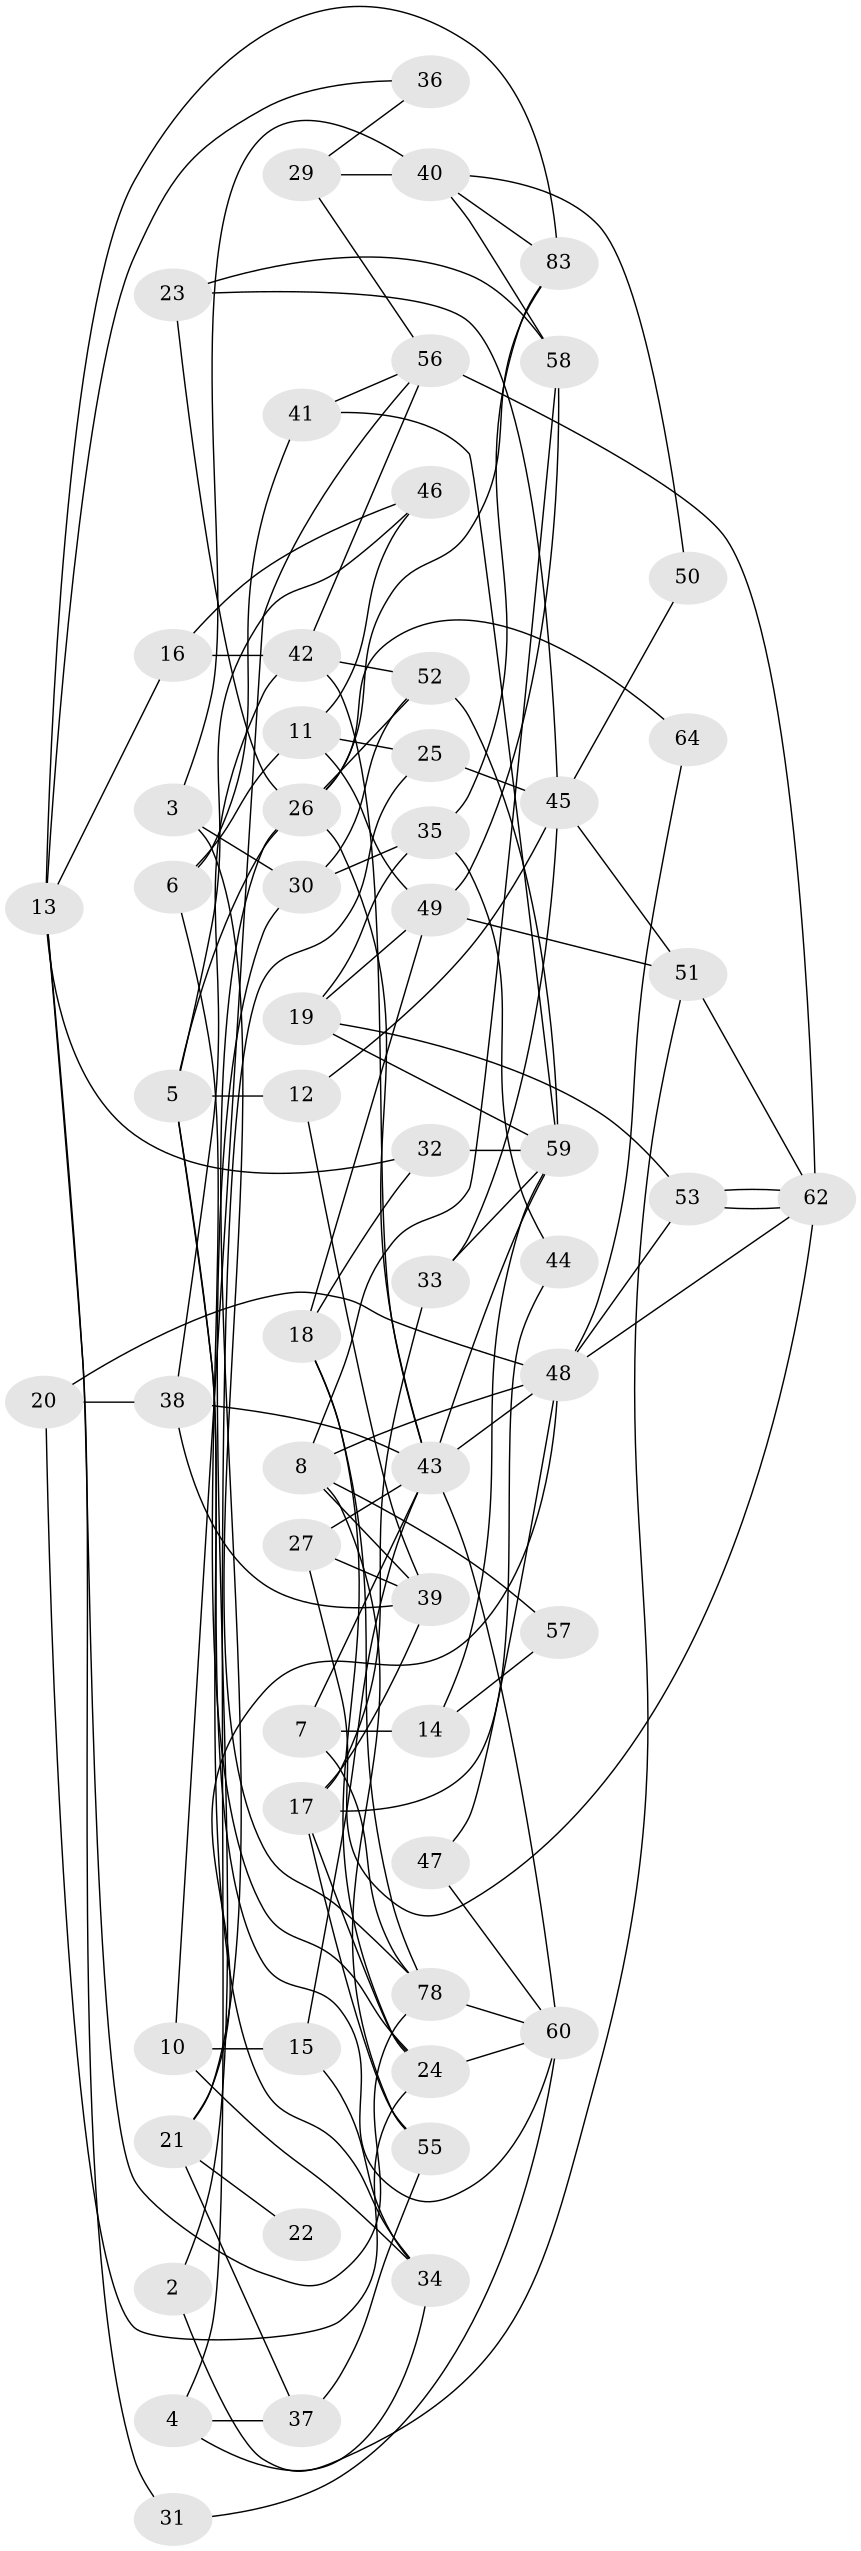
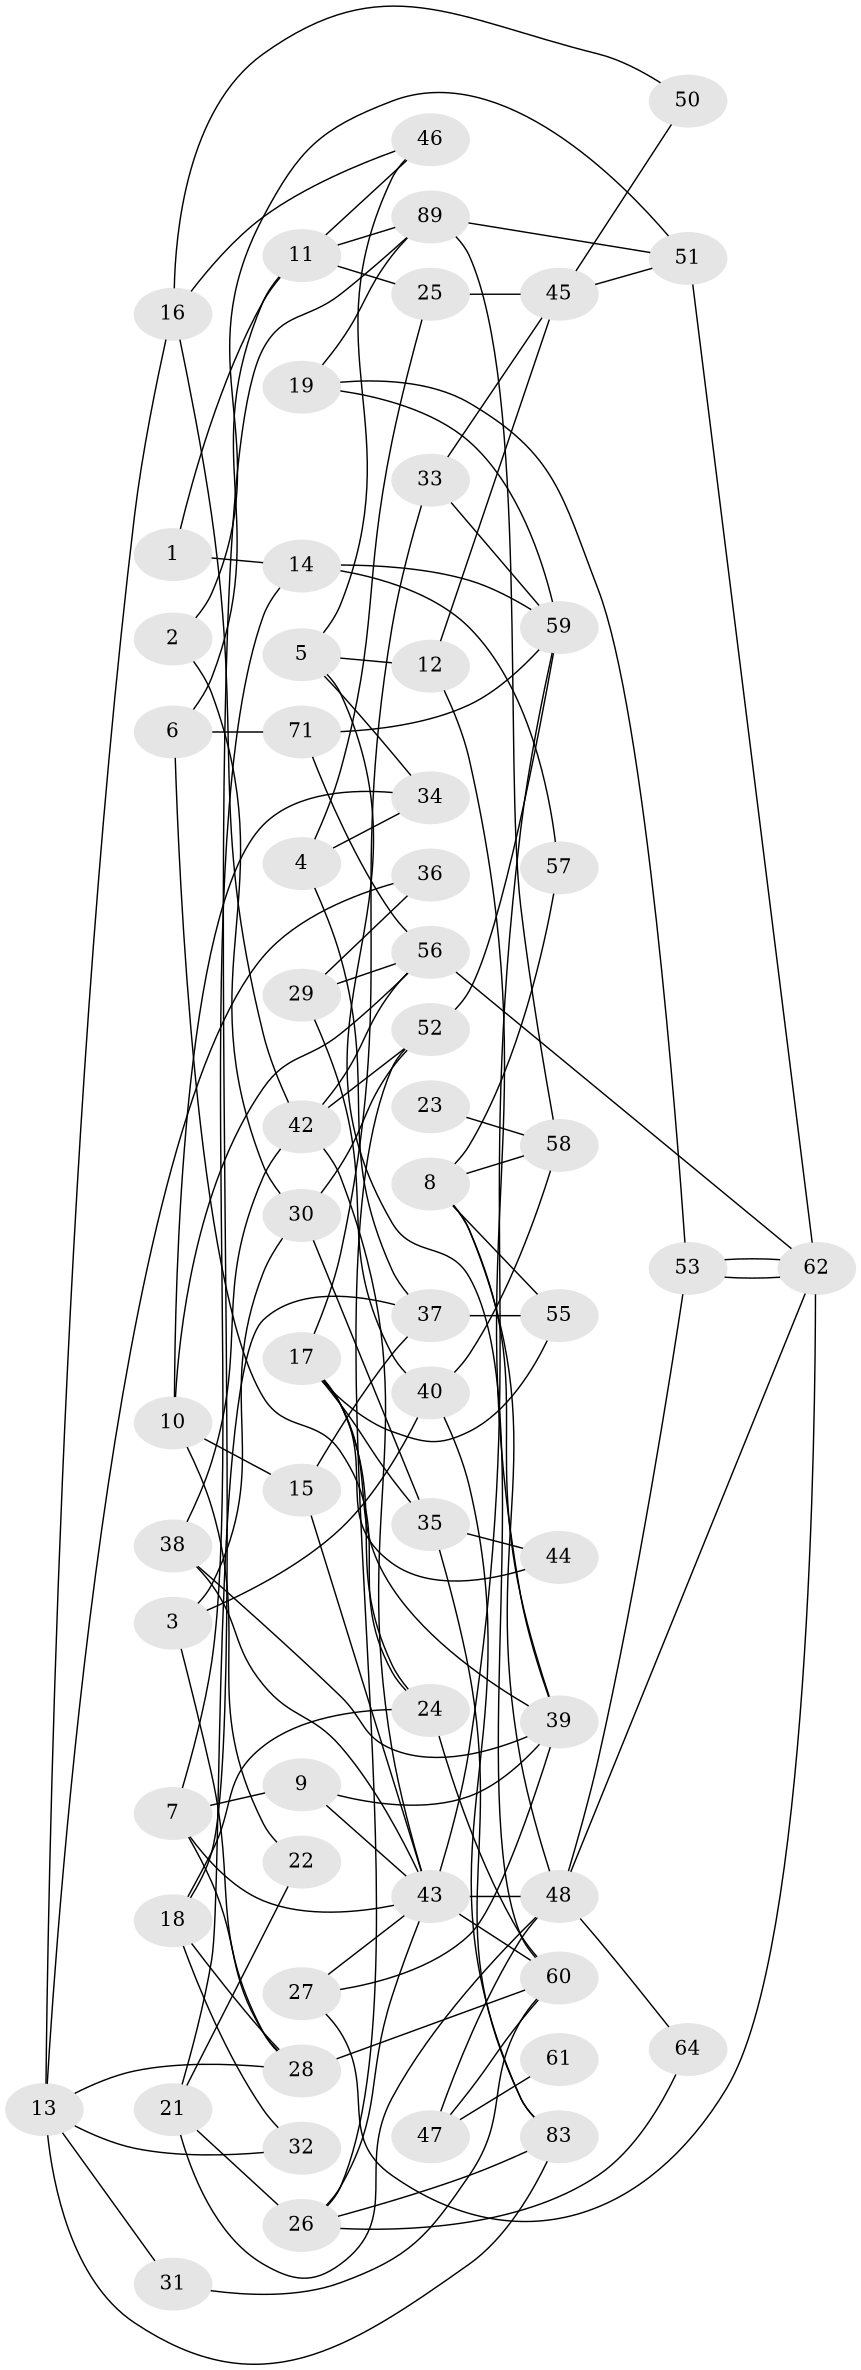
(638, 316) -> (335, 17)
(302, 415) -> (302, 732)
(513, 415) -> none
(207, 536) -> none
none -> (173, 555)
(235, 903) -> none
(431, 910) -> (431, 217)
(361, 933) -> (368, 1445)
(493, 1150) -> none
(44, 1402) -> none
none -> (233, 1729)
none -> (302, 1785)
(431, 1994) -> (302, 2071)
none -> (559, 2060)
(351, 2115) -> (340, 1429)
